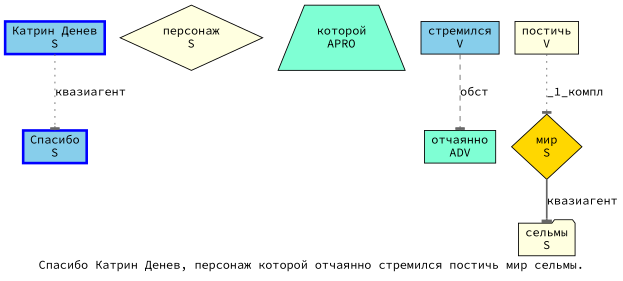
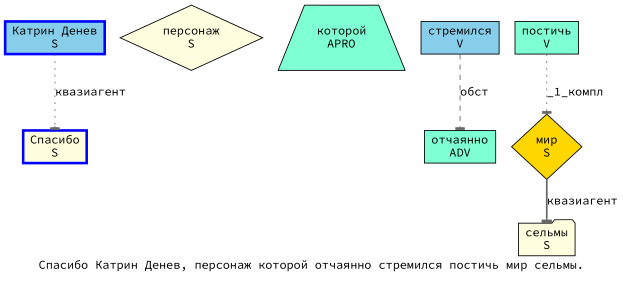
(547, 38) -> (547, 38)
(55, 147) -> (55, 147)
